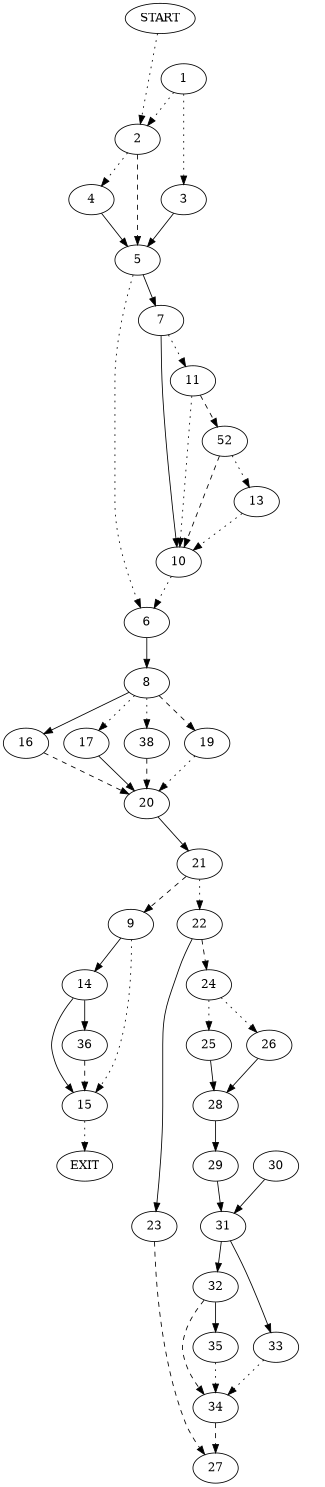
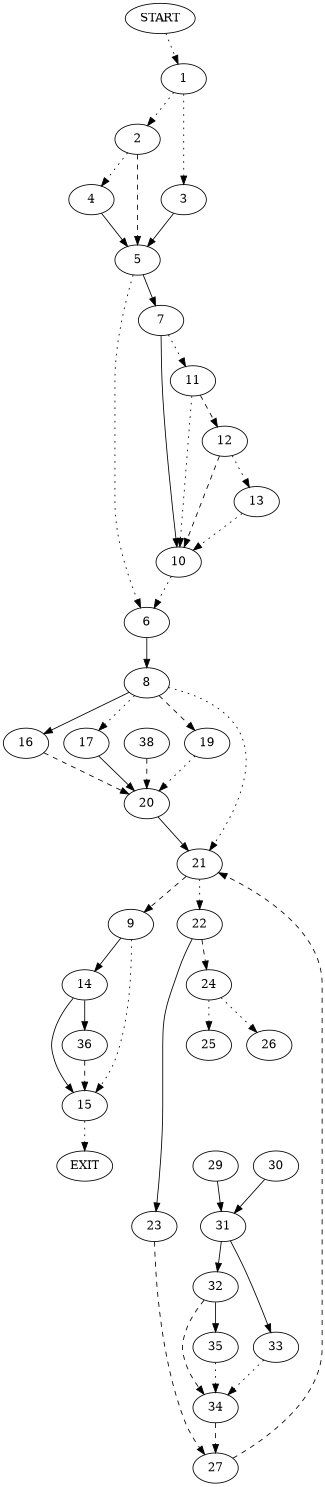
(150, 75) -> (170, 45)
(225, 441) -> (225, 441)
(147, 709) -> (245, 748)
(216, 1106) -> none
none -> (322, 1164)
